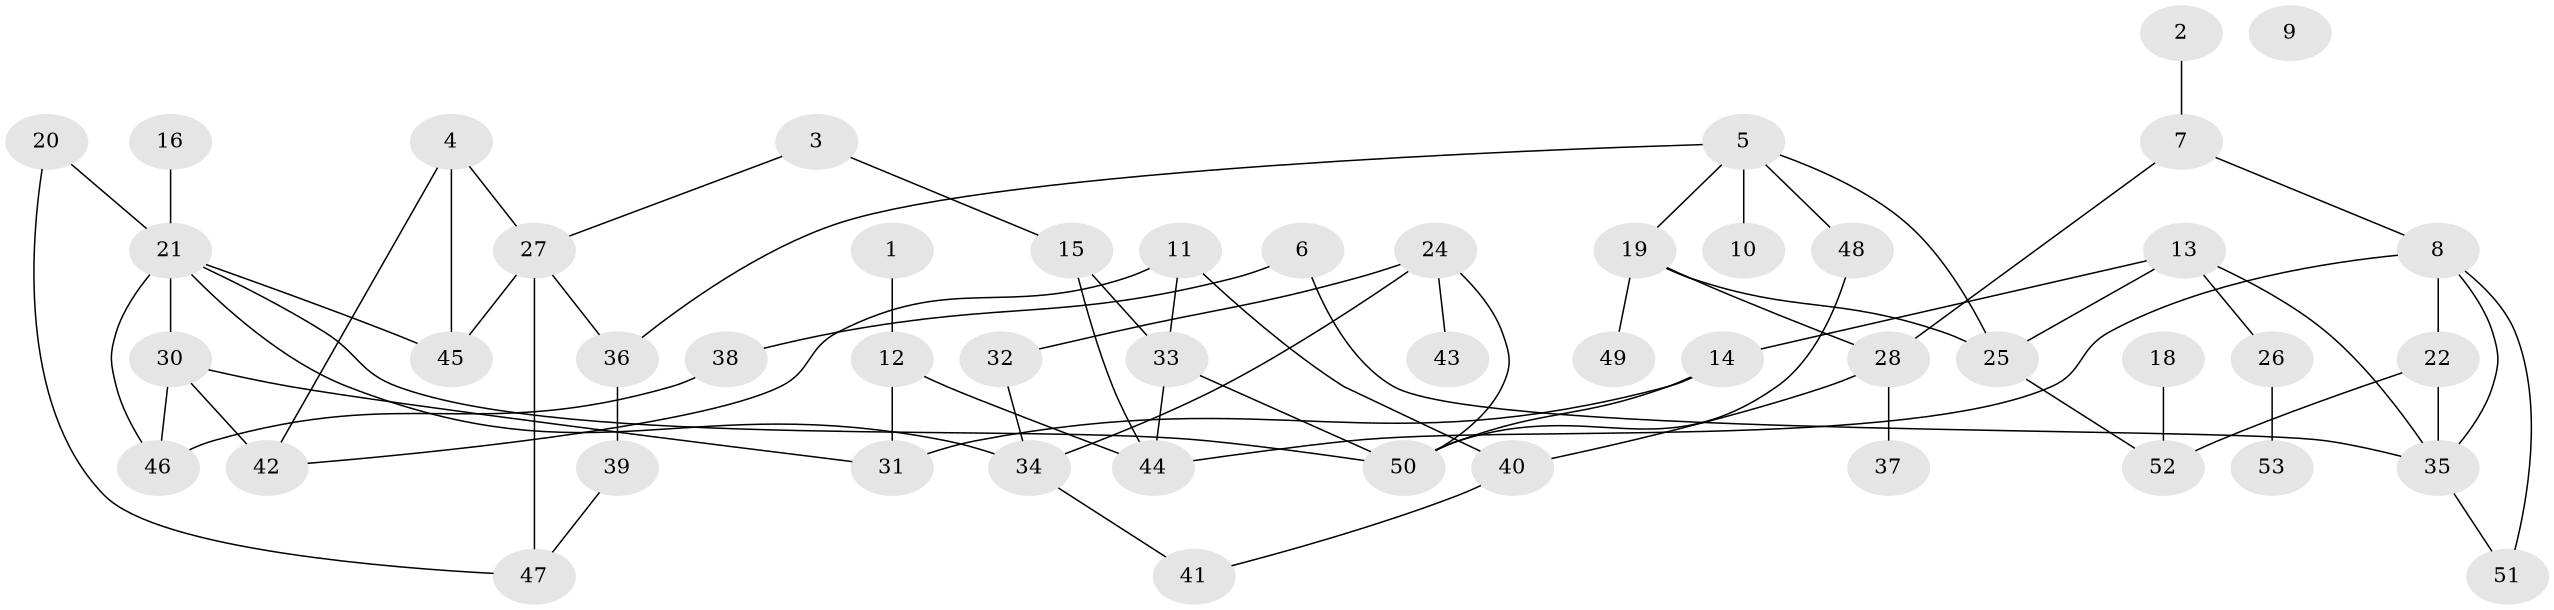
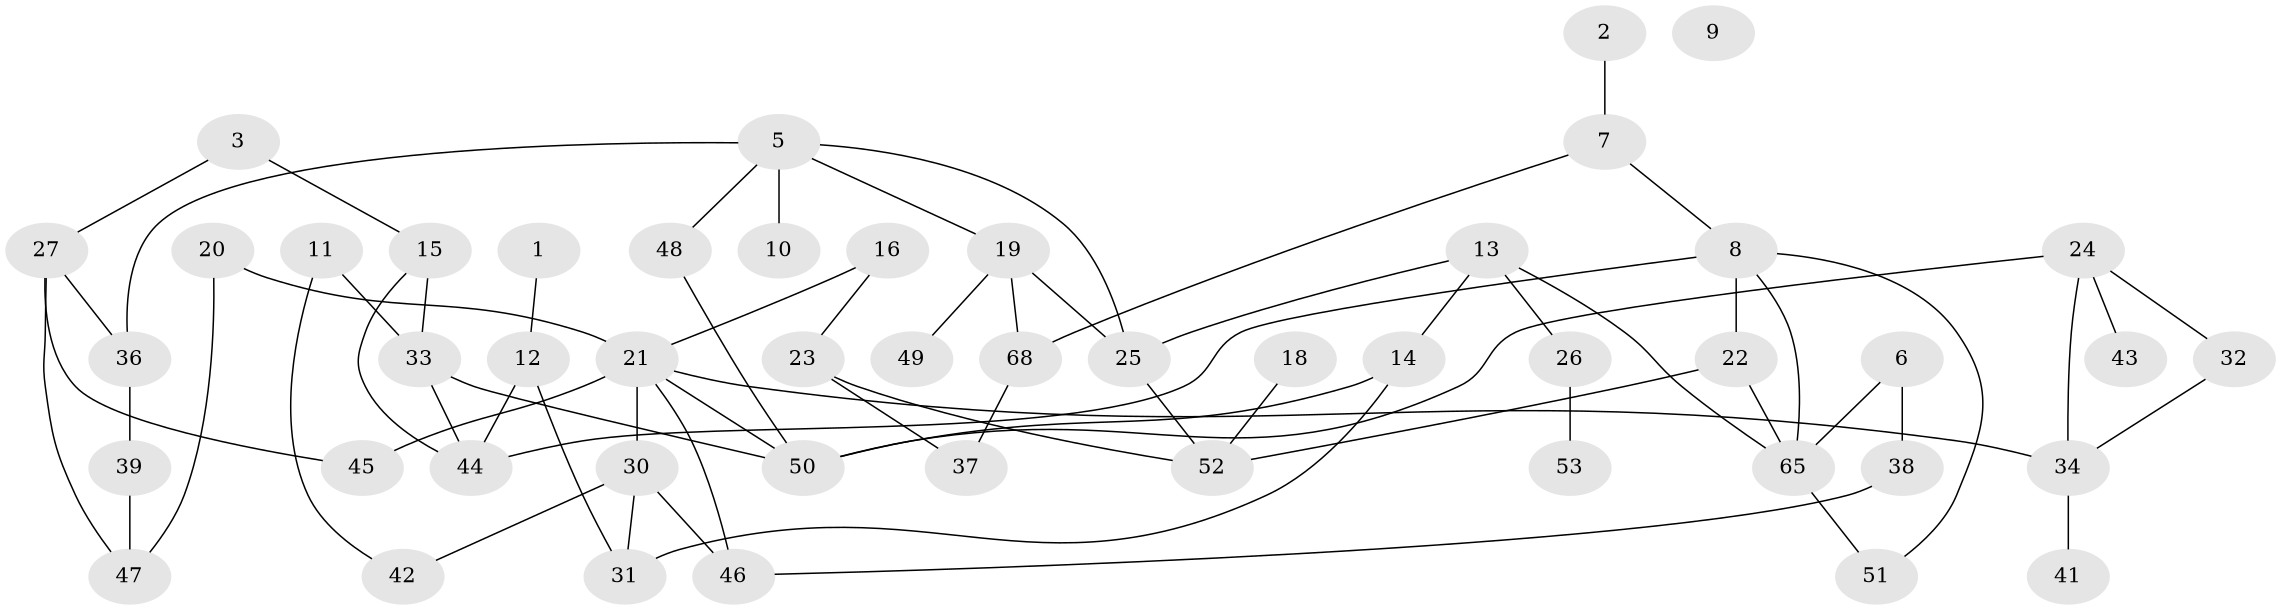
(451, 142) -> none
none -> (803, 359)
(1889, 359) -> (1021, 359)
(1513, 468) -> none
(2438, 468) -> (1794, 468)
